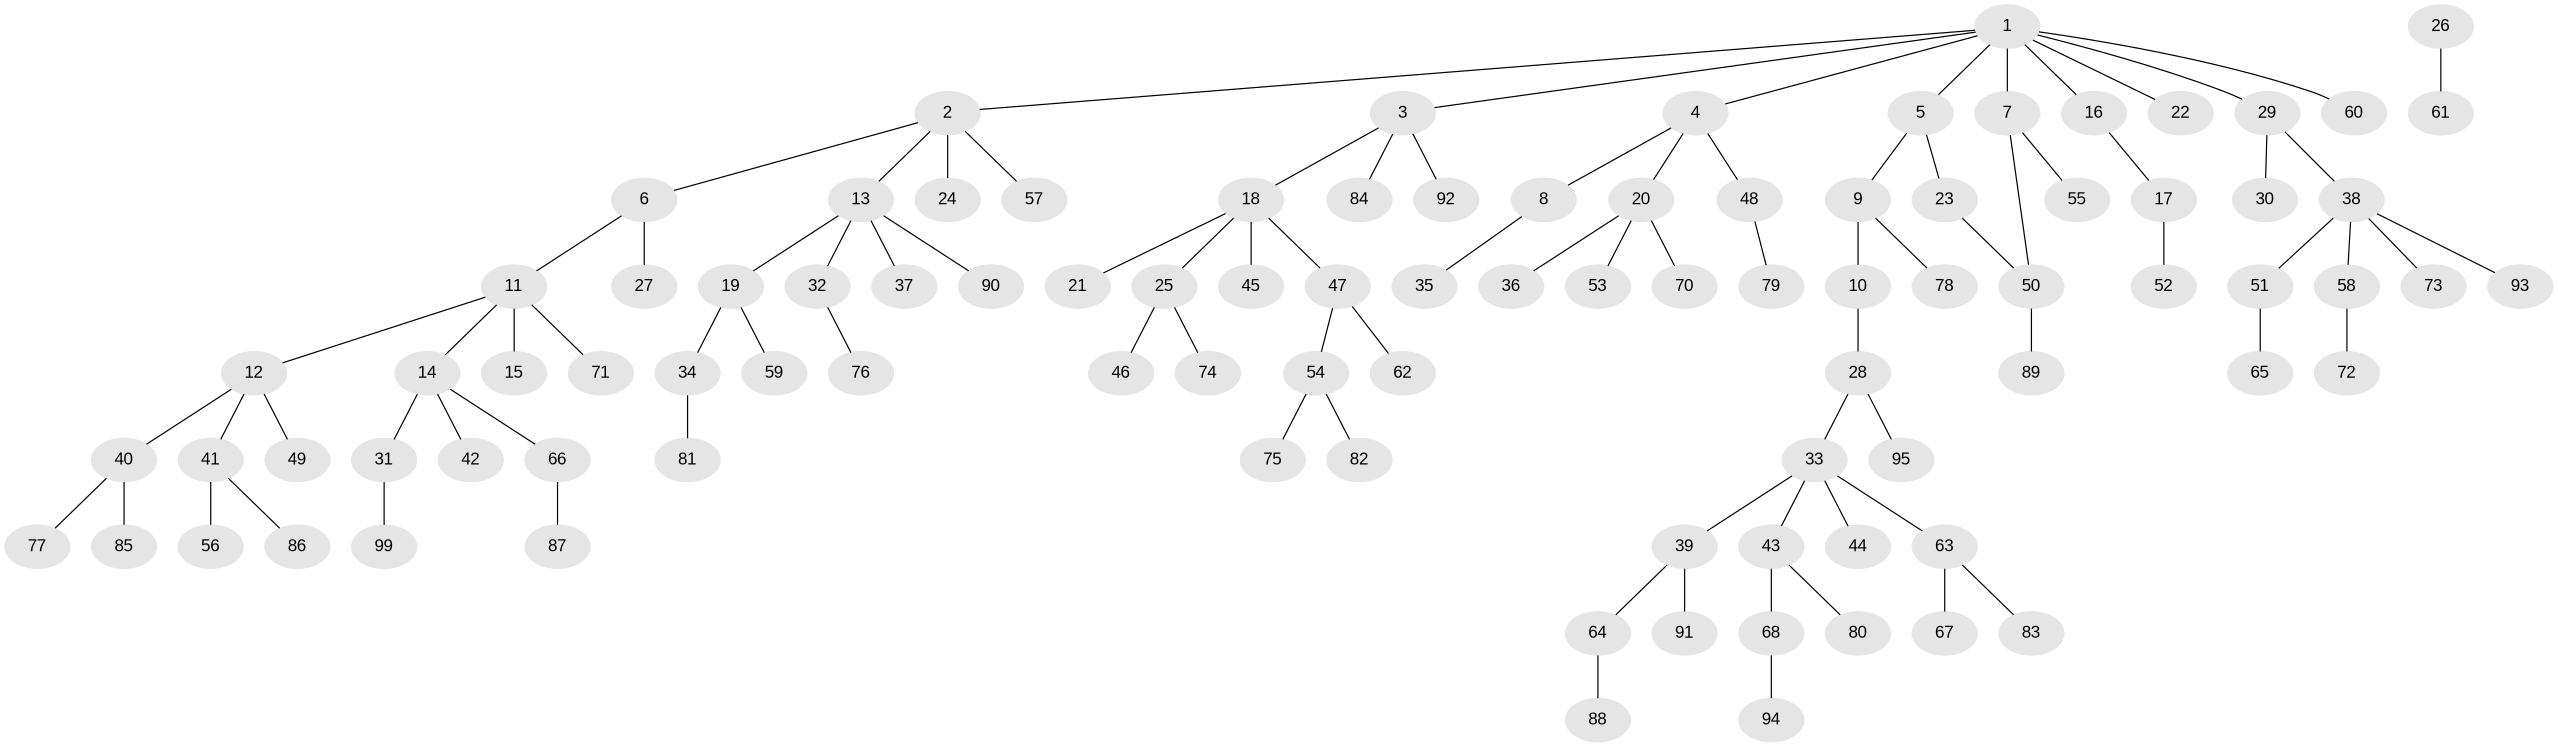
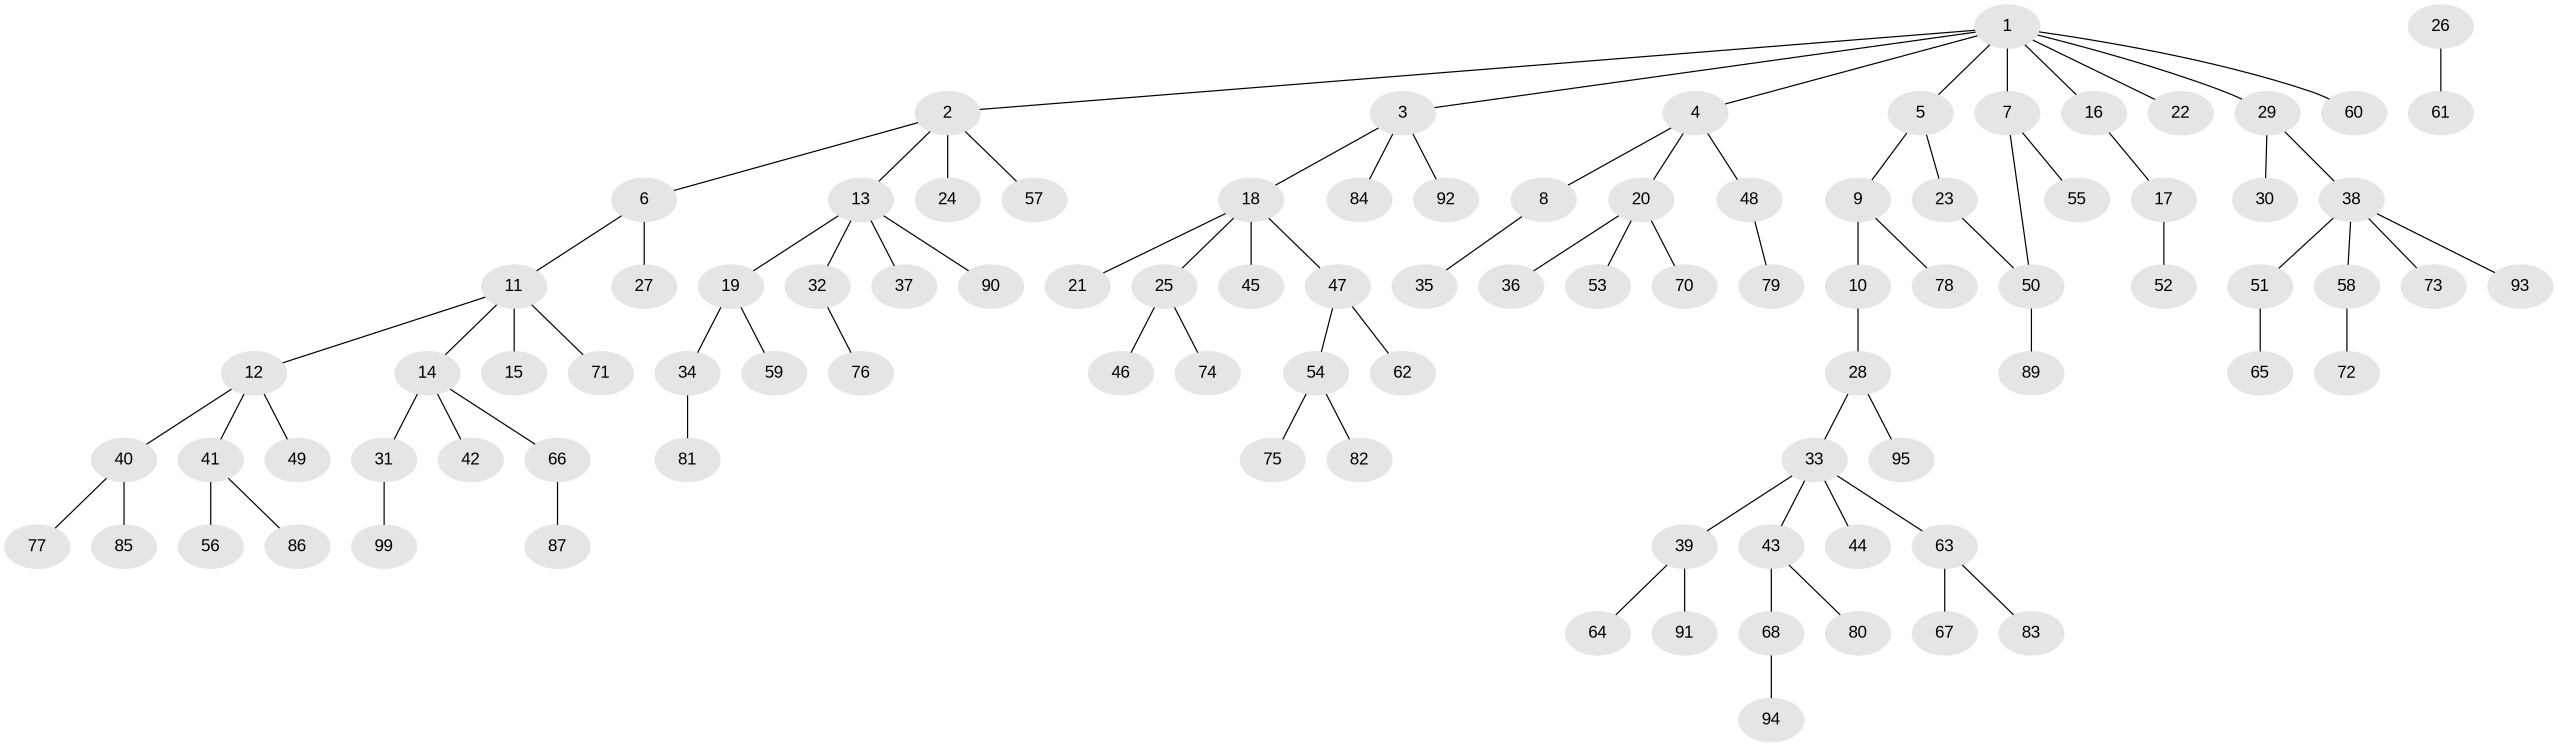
(1598, 720) -> none
